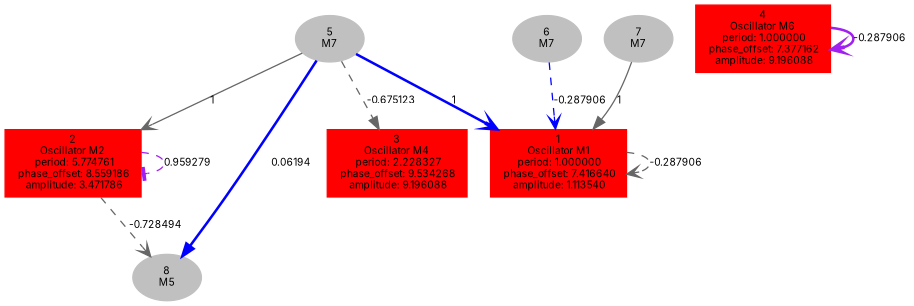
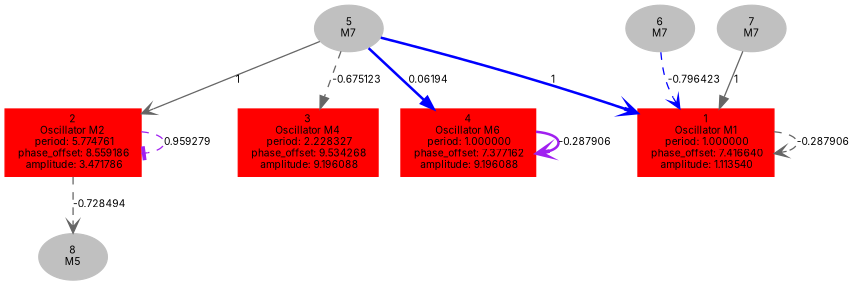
(581, 101) -> (696, 80)
(255, 154) -> (396, 74)
